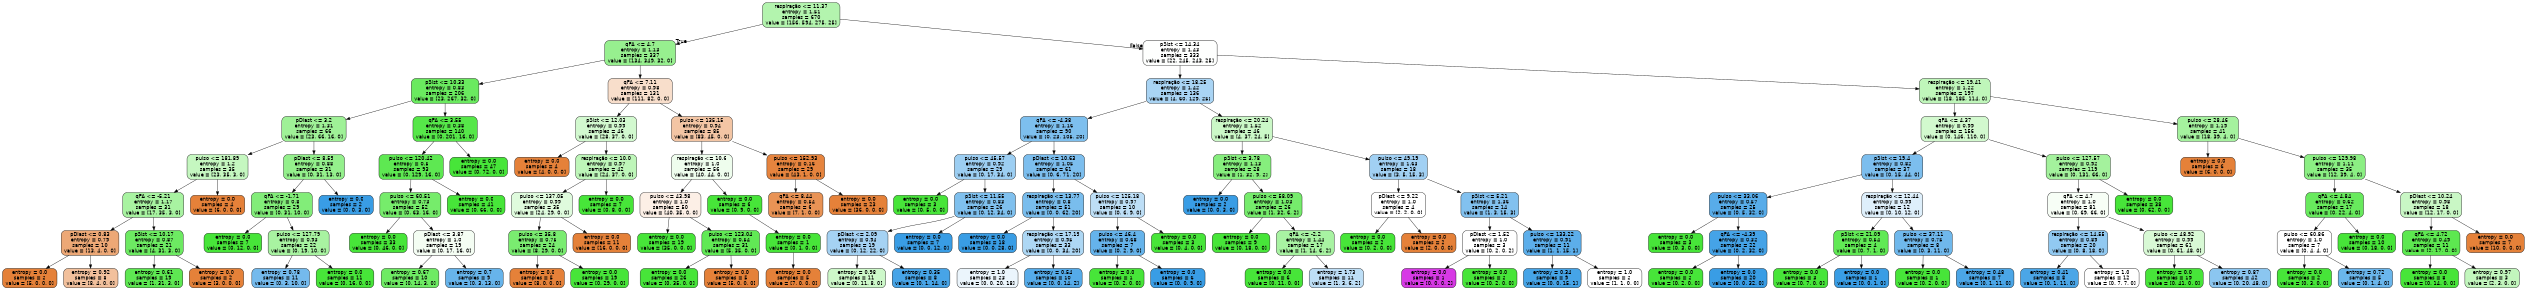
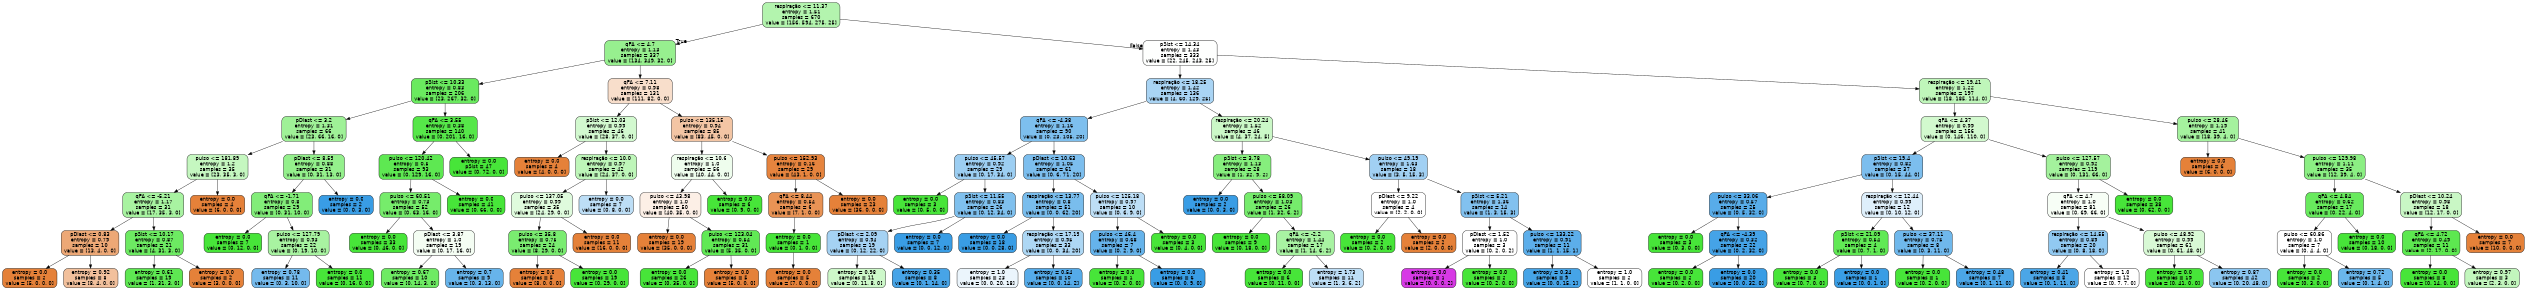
(479, 167) -> (479, 167)
(606, 205) -> (606, 205)
(762, 223) -> (795, 223)
(666, 243) -> (666, 243)
